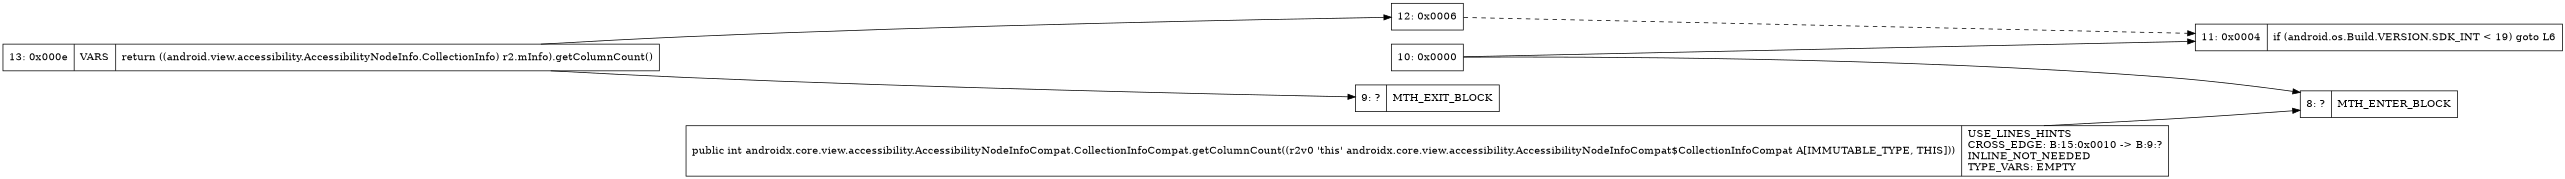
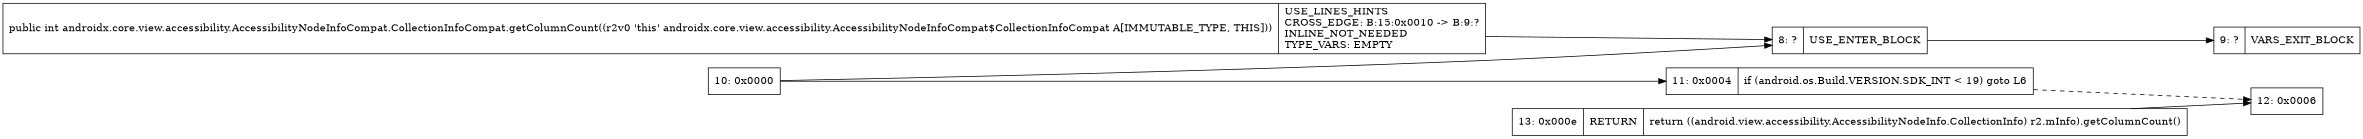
(1826, 25) -> (2138, 94)
(95, 57) -> (1613, 122)
(949, 87) -> (2067, 40)
(1443, 98) -> (2303, 40)
(2394, 104) -> (1865, 40)
